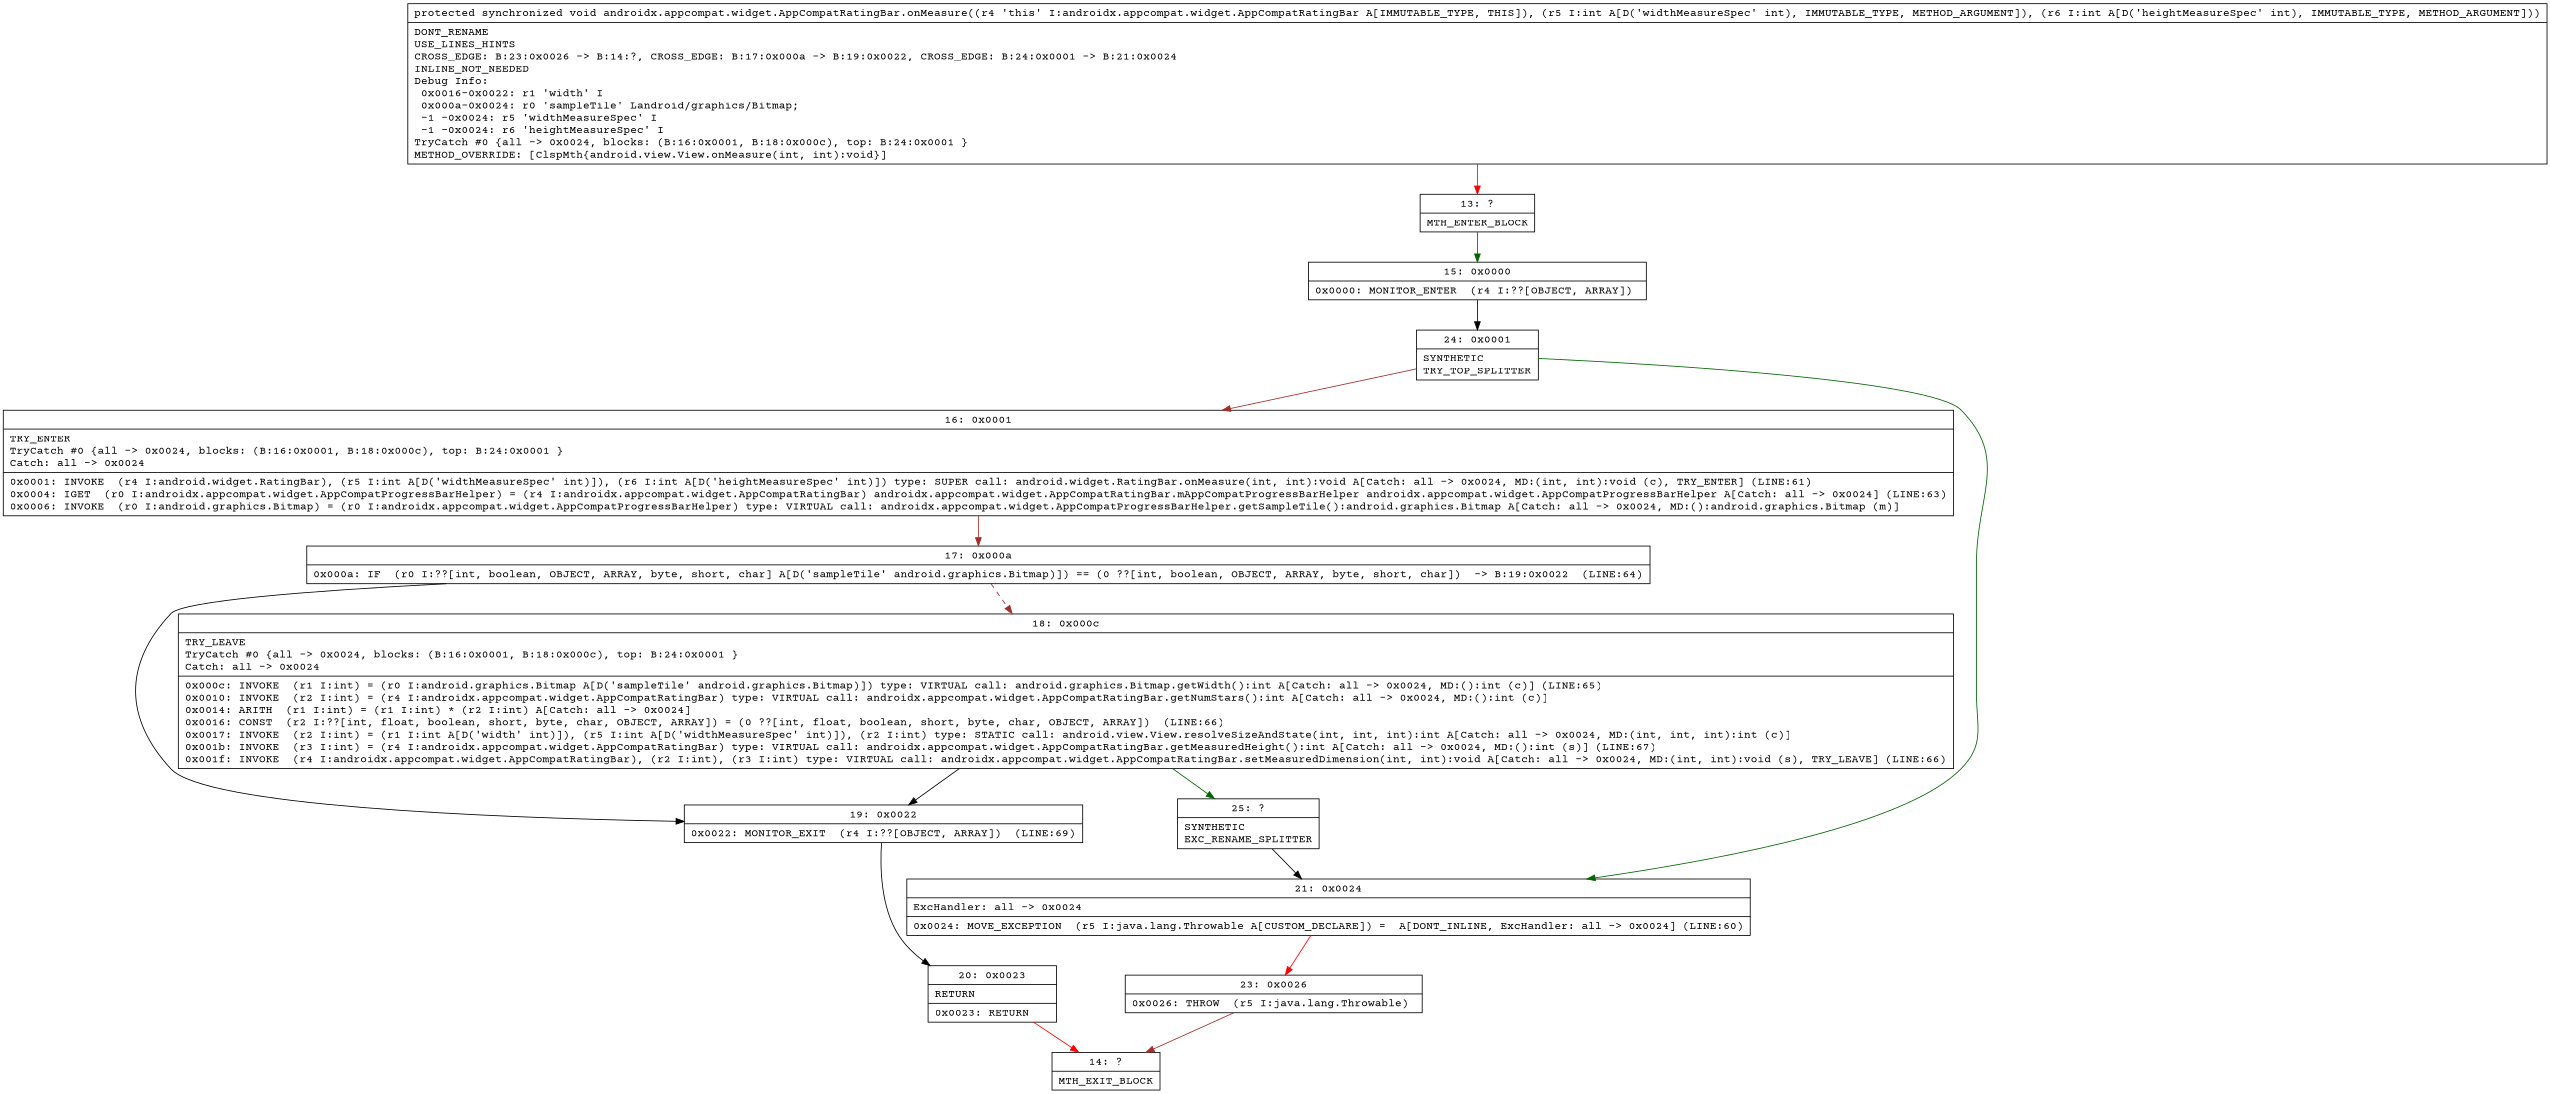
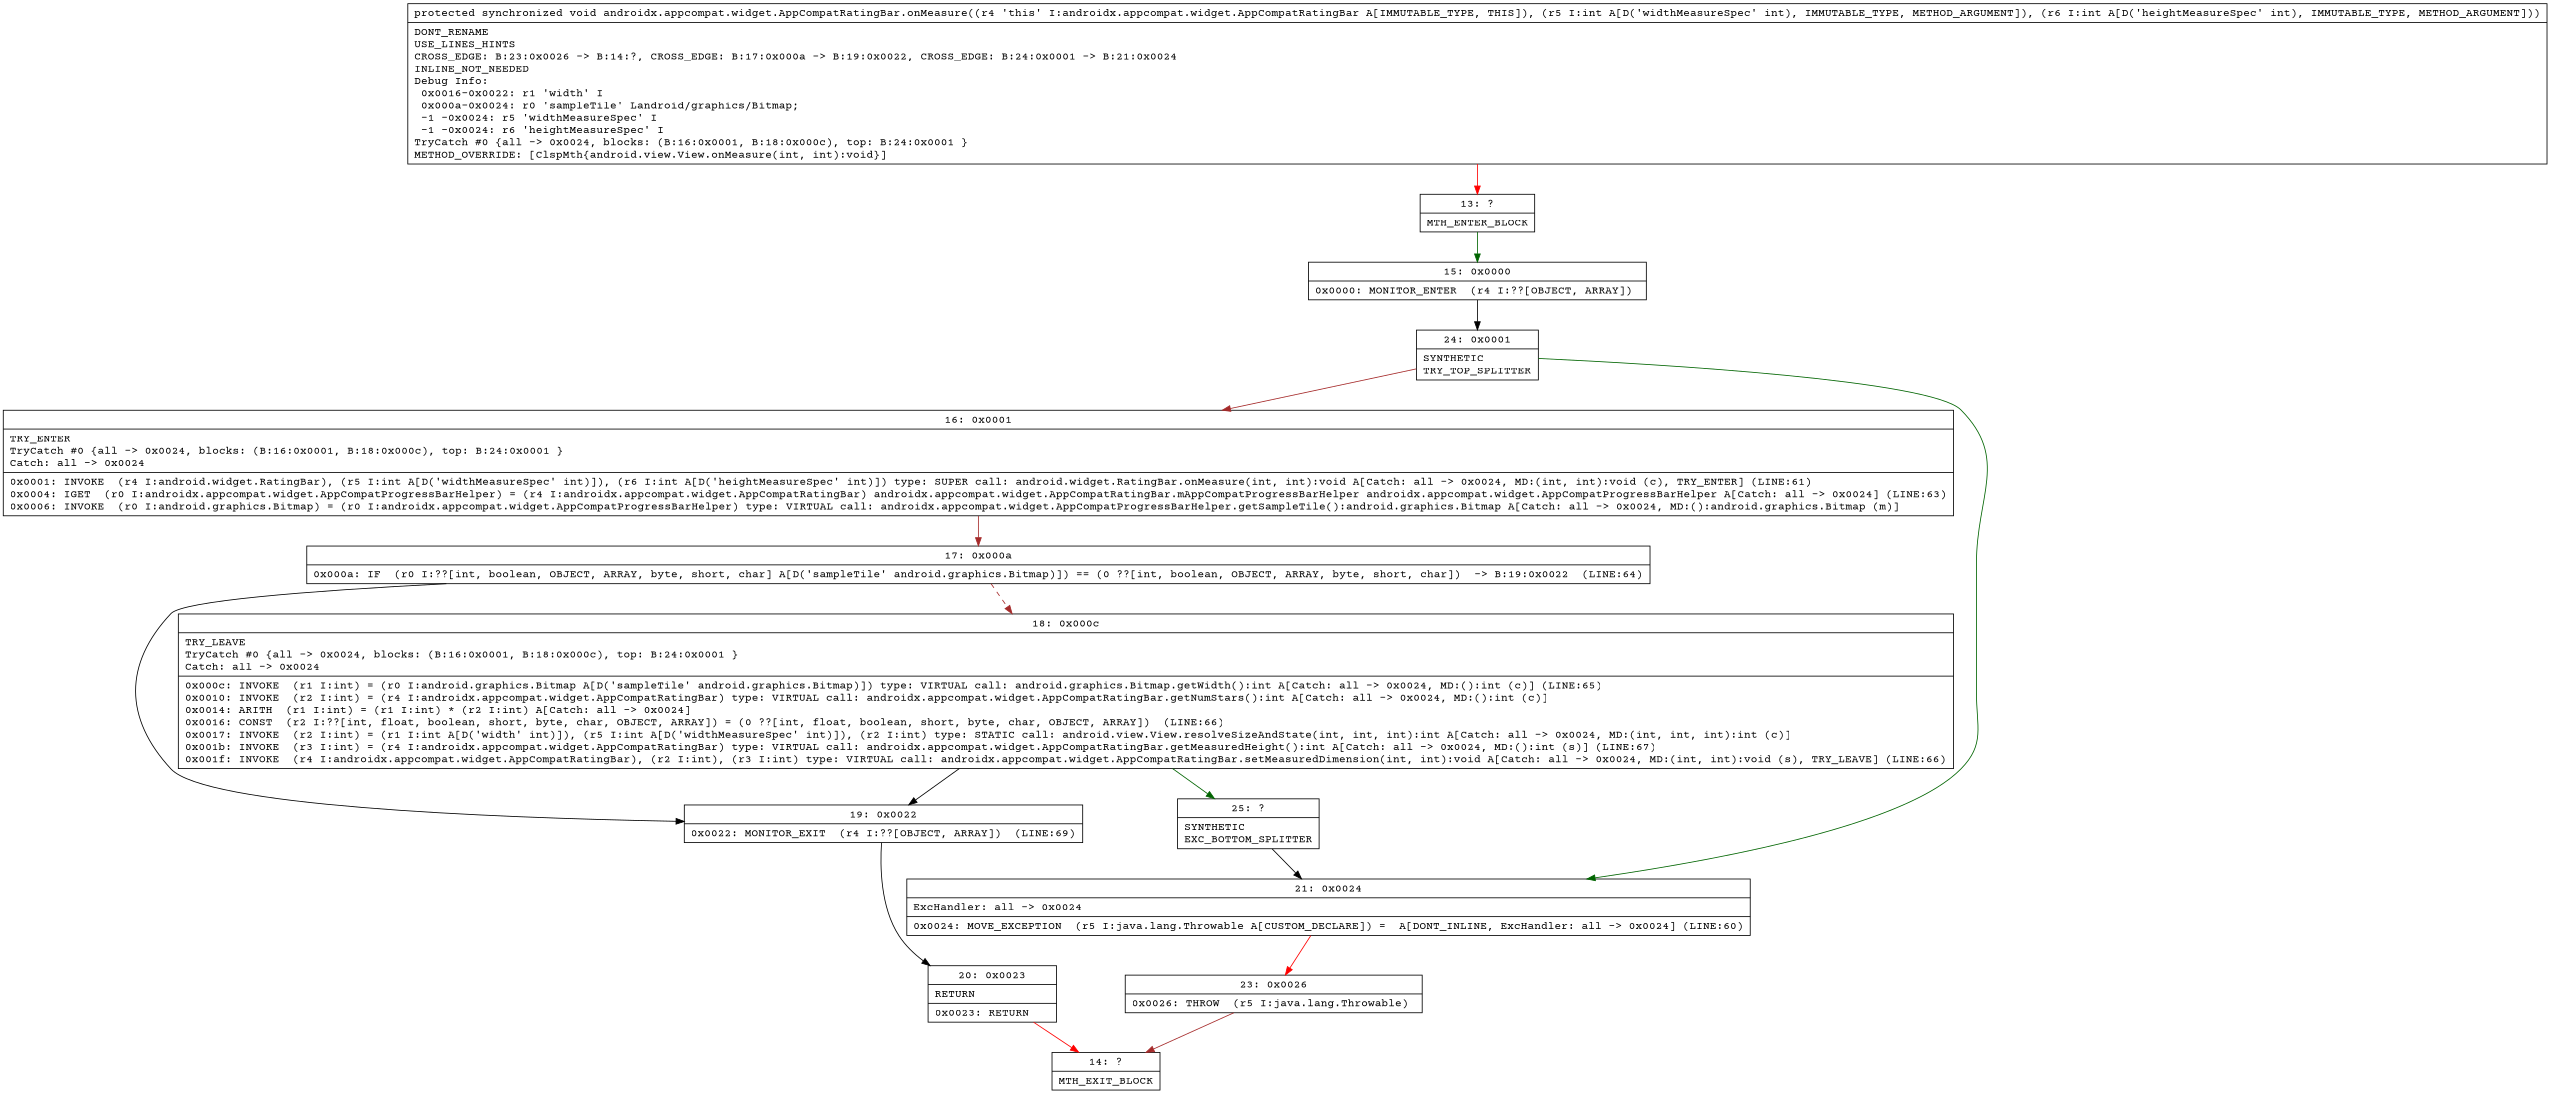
(1248, 839) -> (1248, 839)
